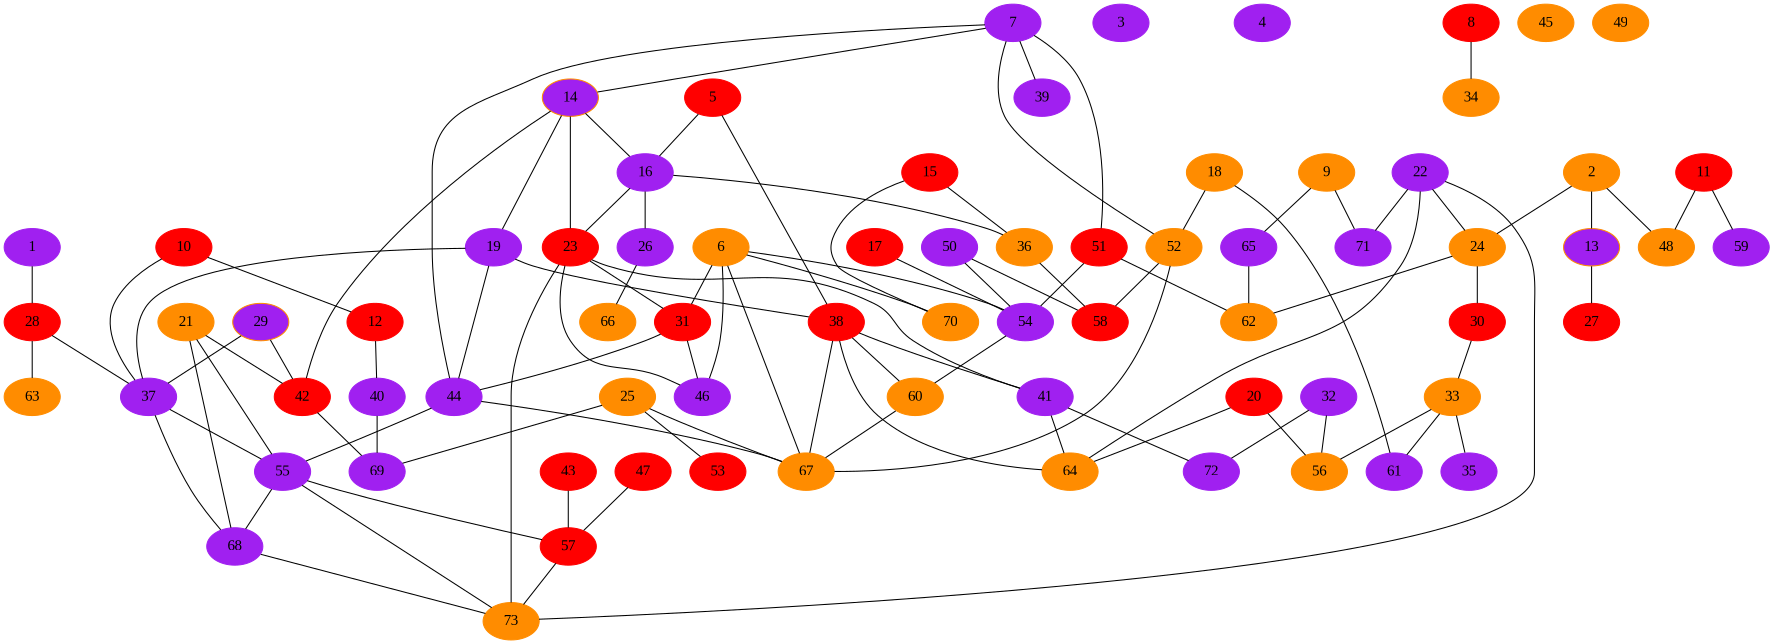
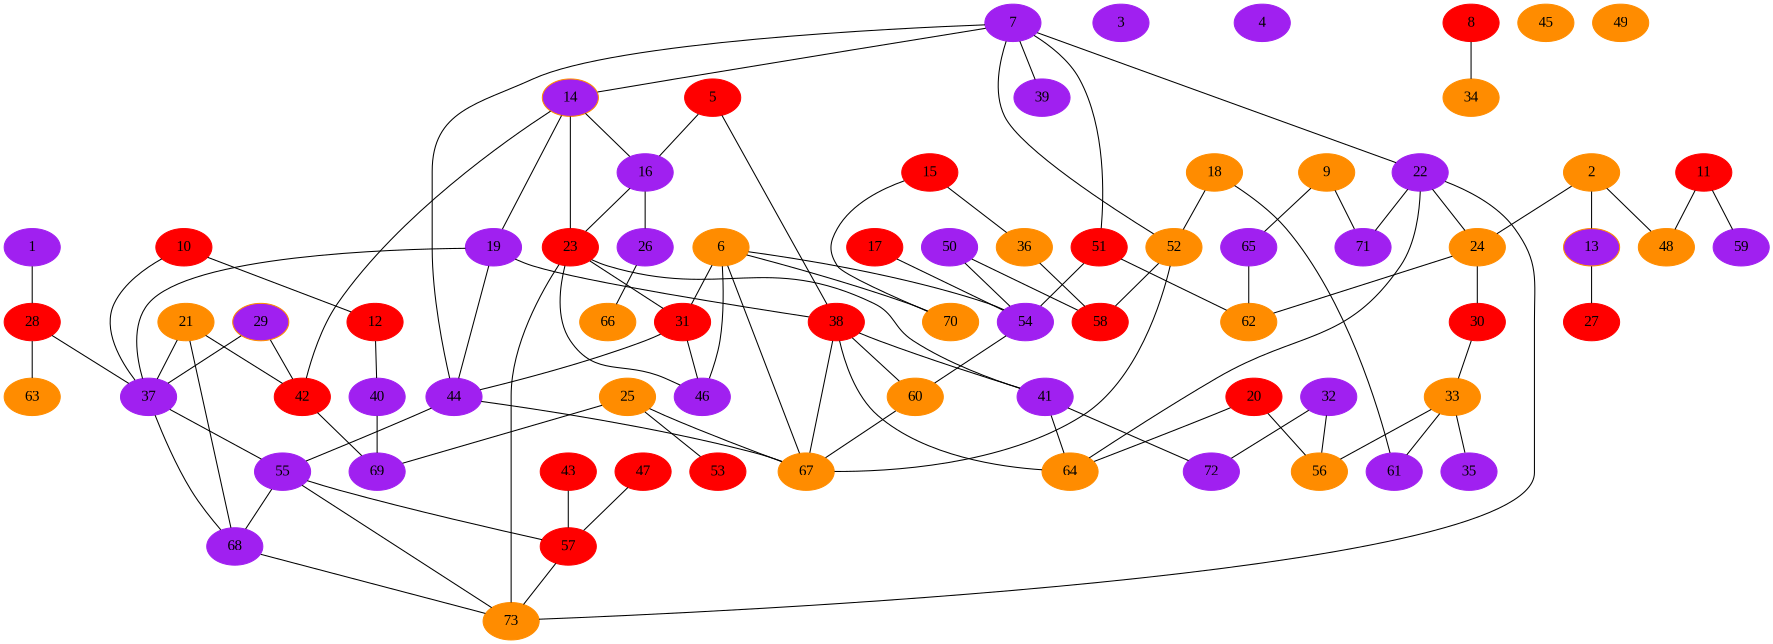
none -> (1217, 98)
(840, 195) -> none
(234, 397) -> (167, 360)
